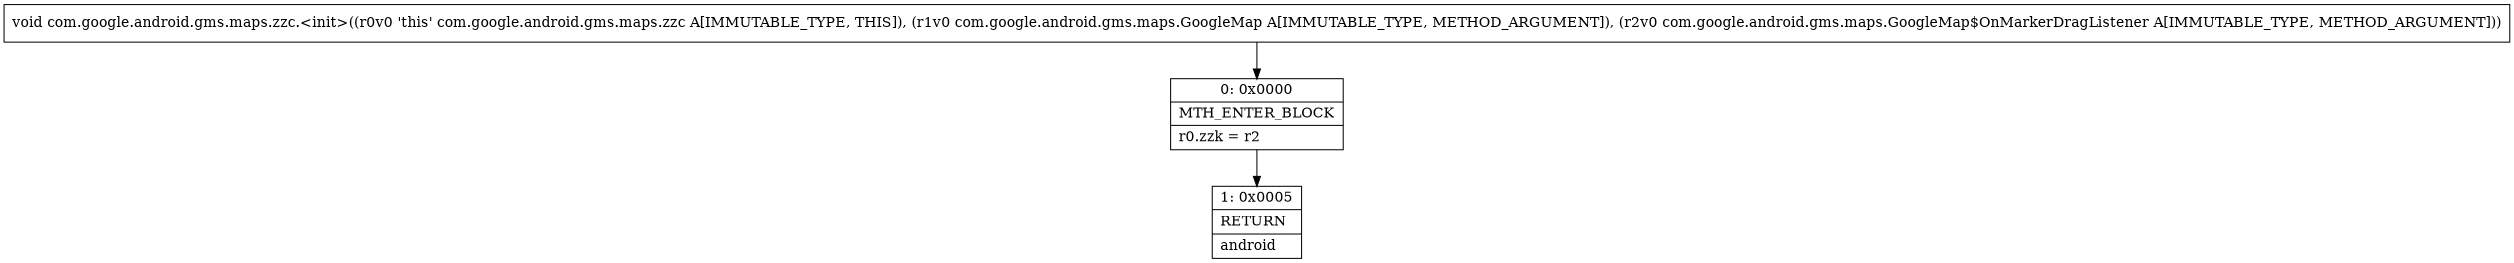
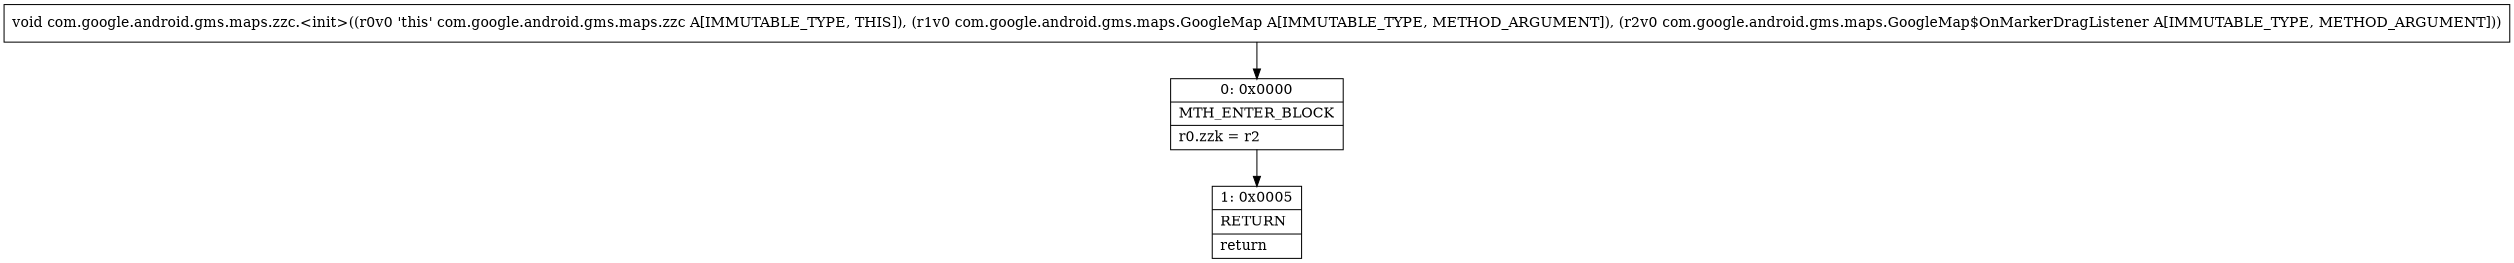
(1248, 246) -> (1244, 246)
